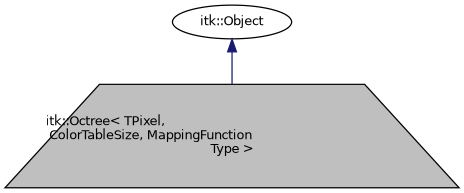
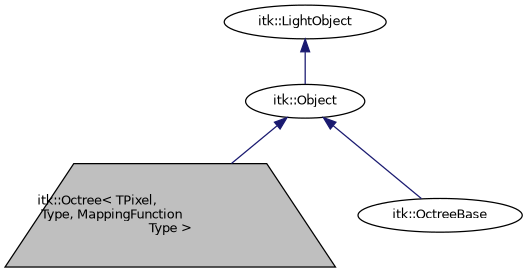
none -> (305, 22)
(232, 136) -> (170, 215)
none -> (440, 215)
